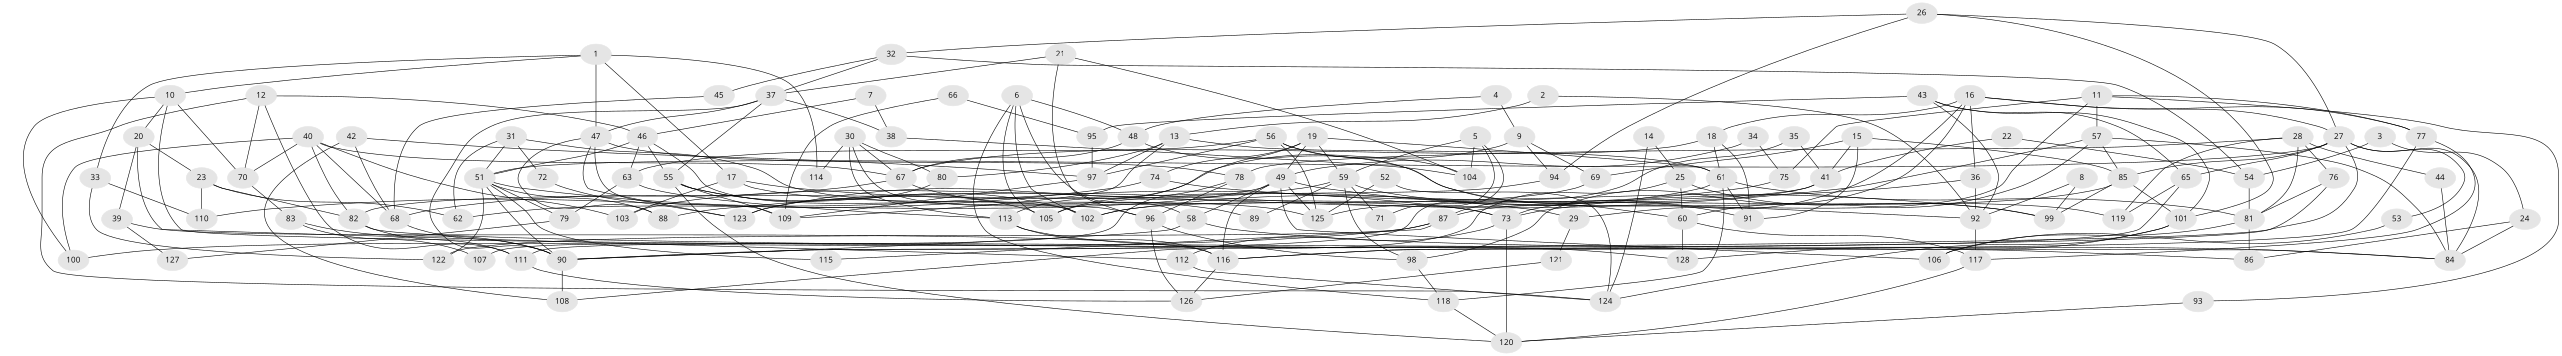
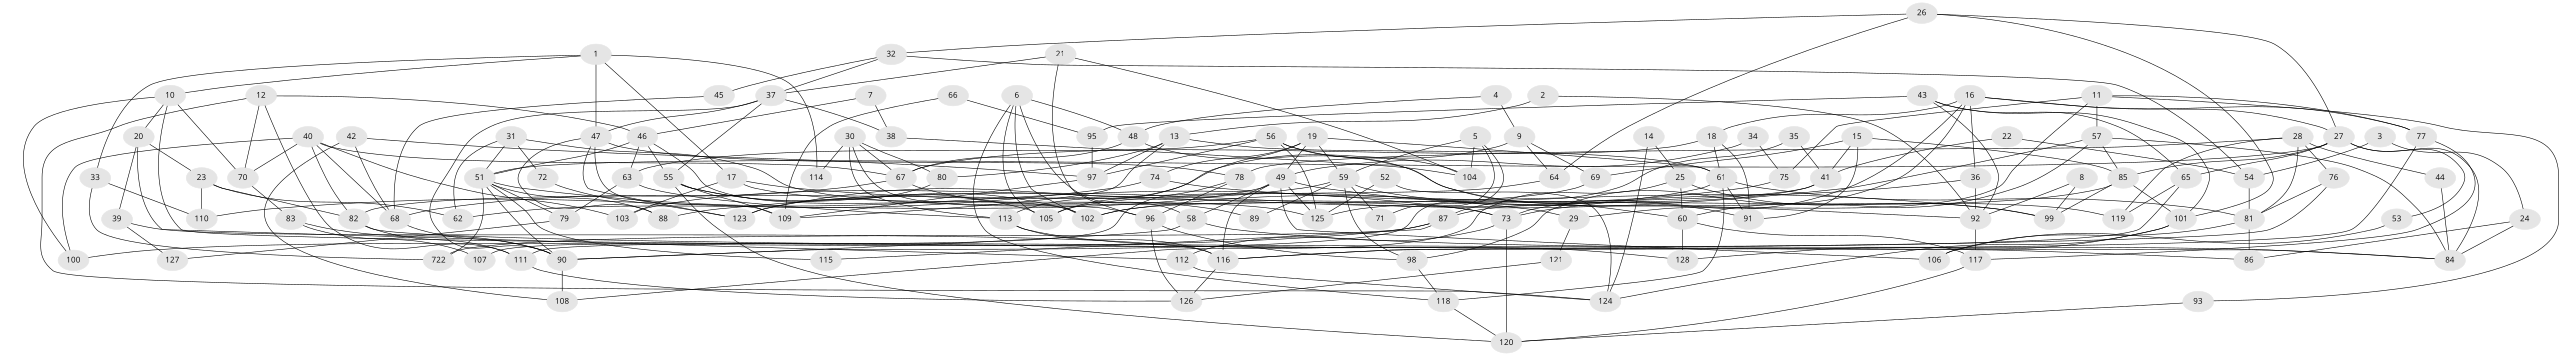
(1554, 178) -> (1554, 178)
(1495, 246) -> none
(439, 260) -> (439, 260)
